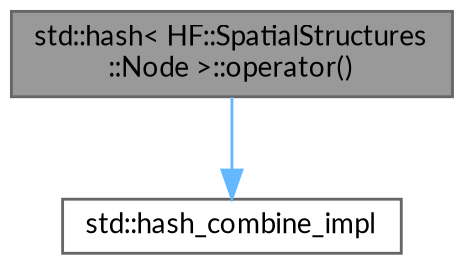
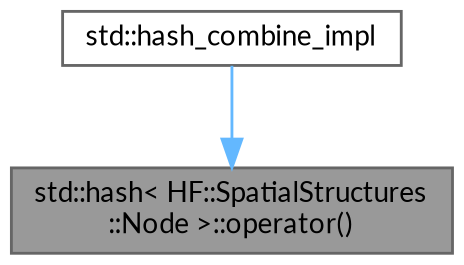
(232, 133) -> (232, 102)
